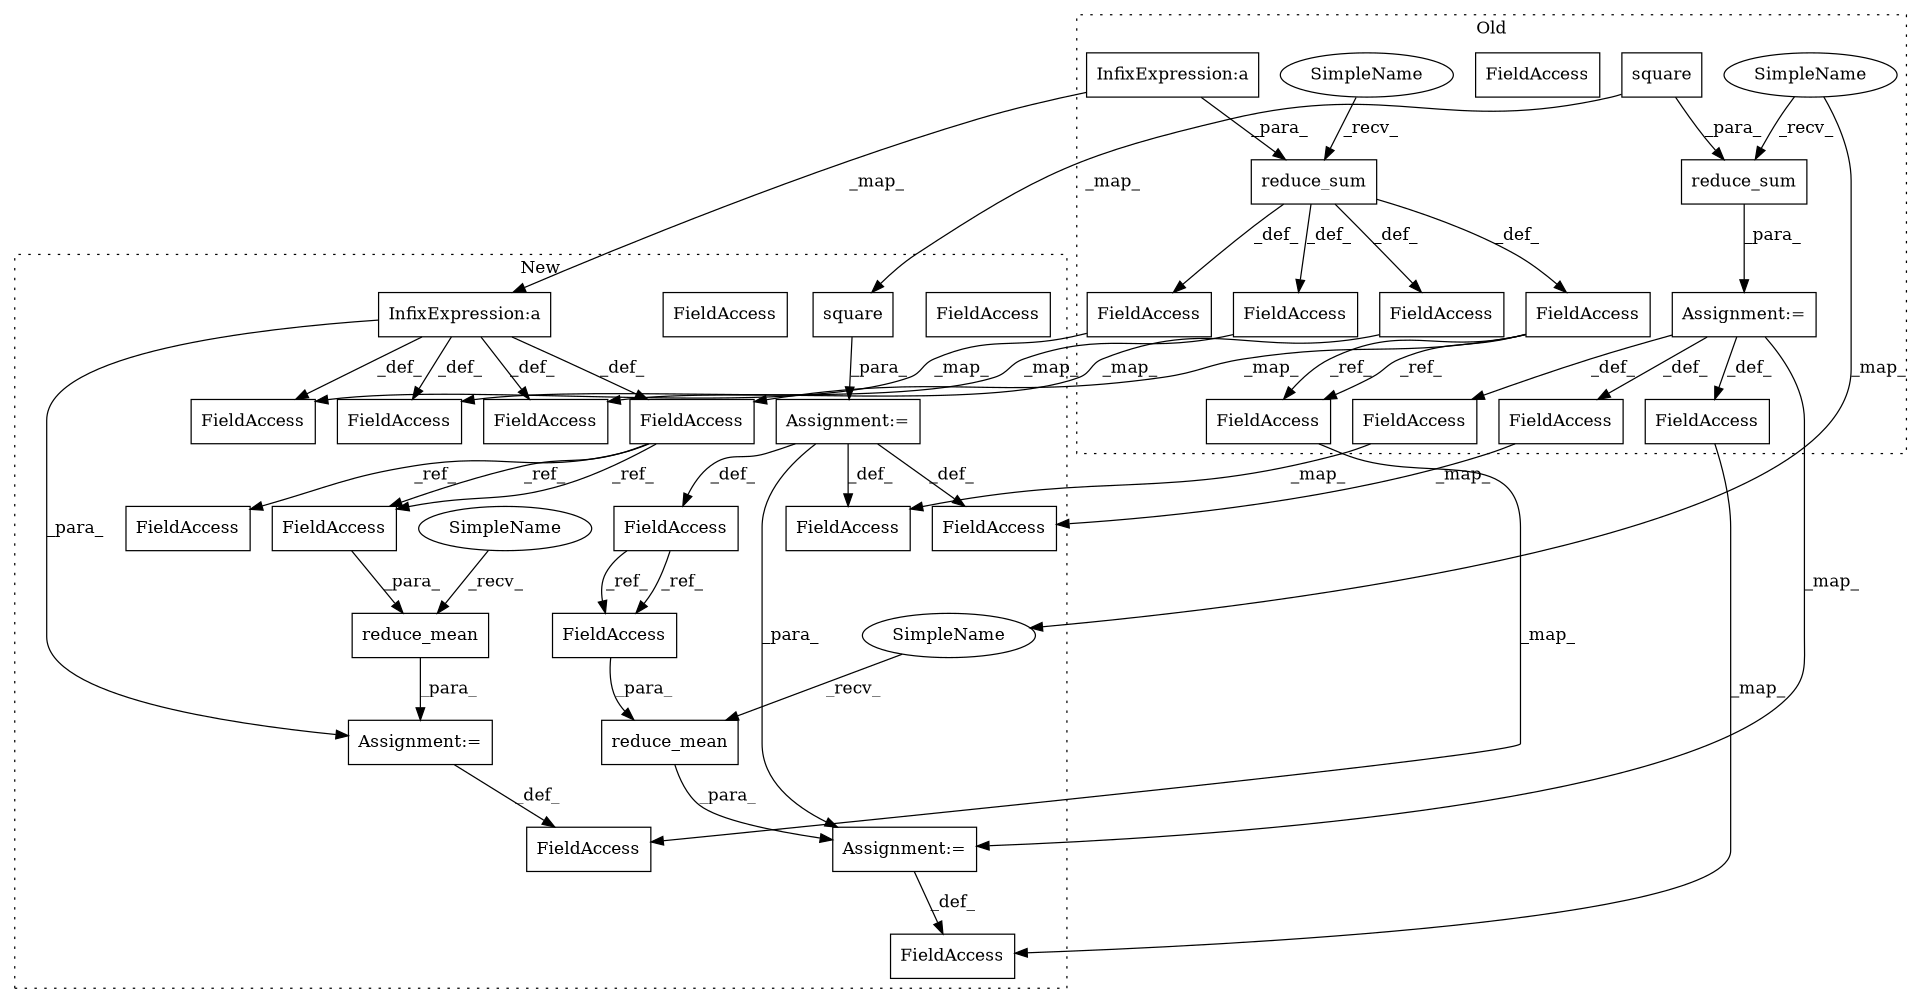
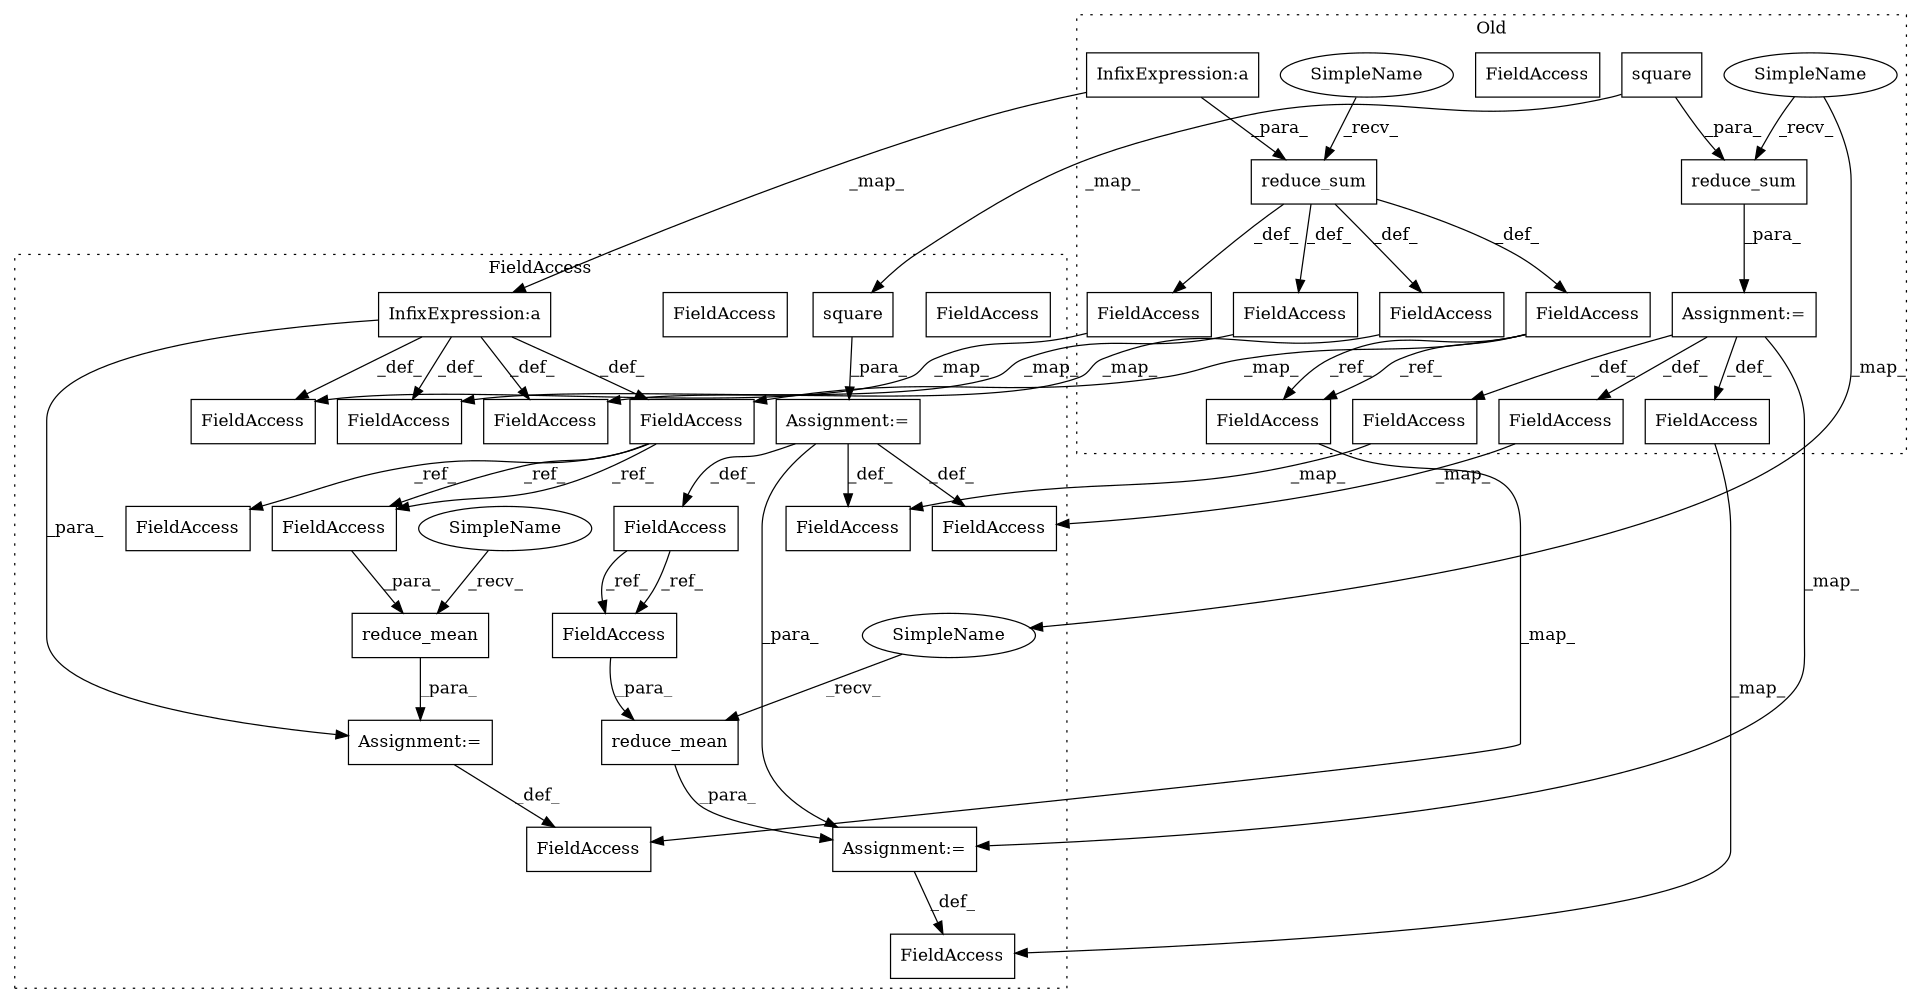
(541, 269) -> (541, 269)
